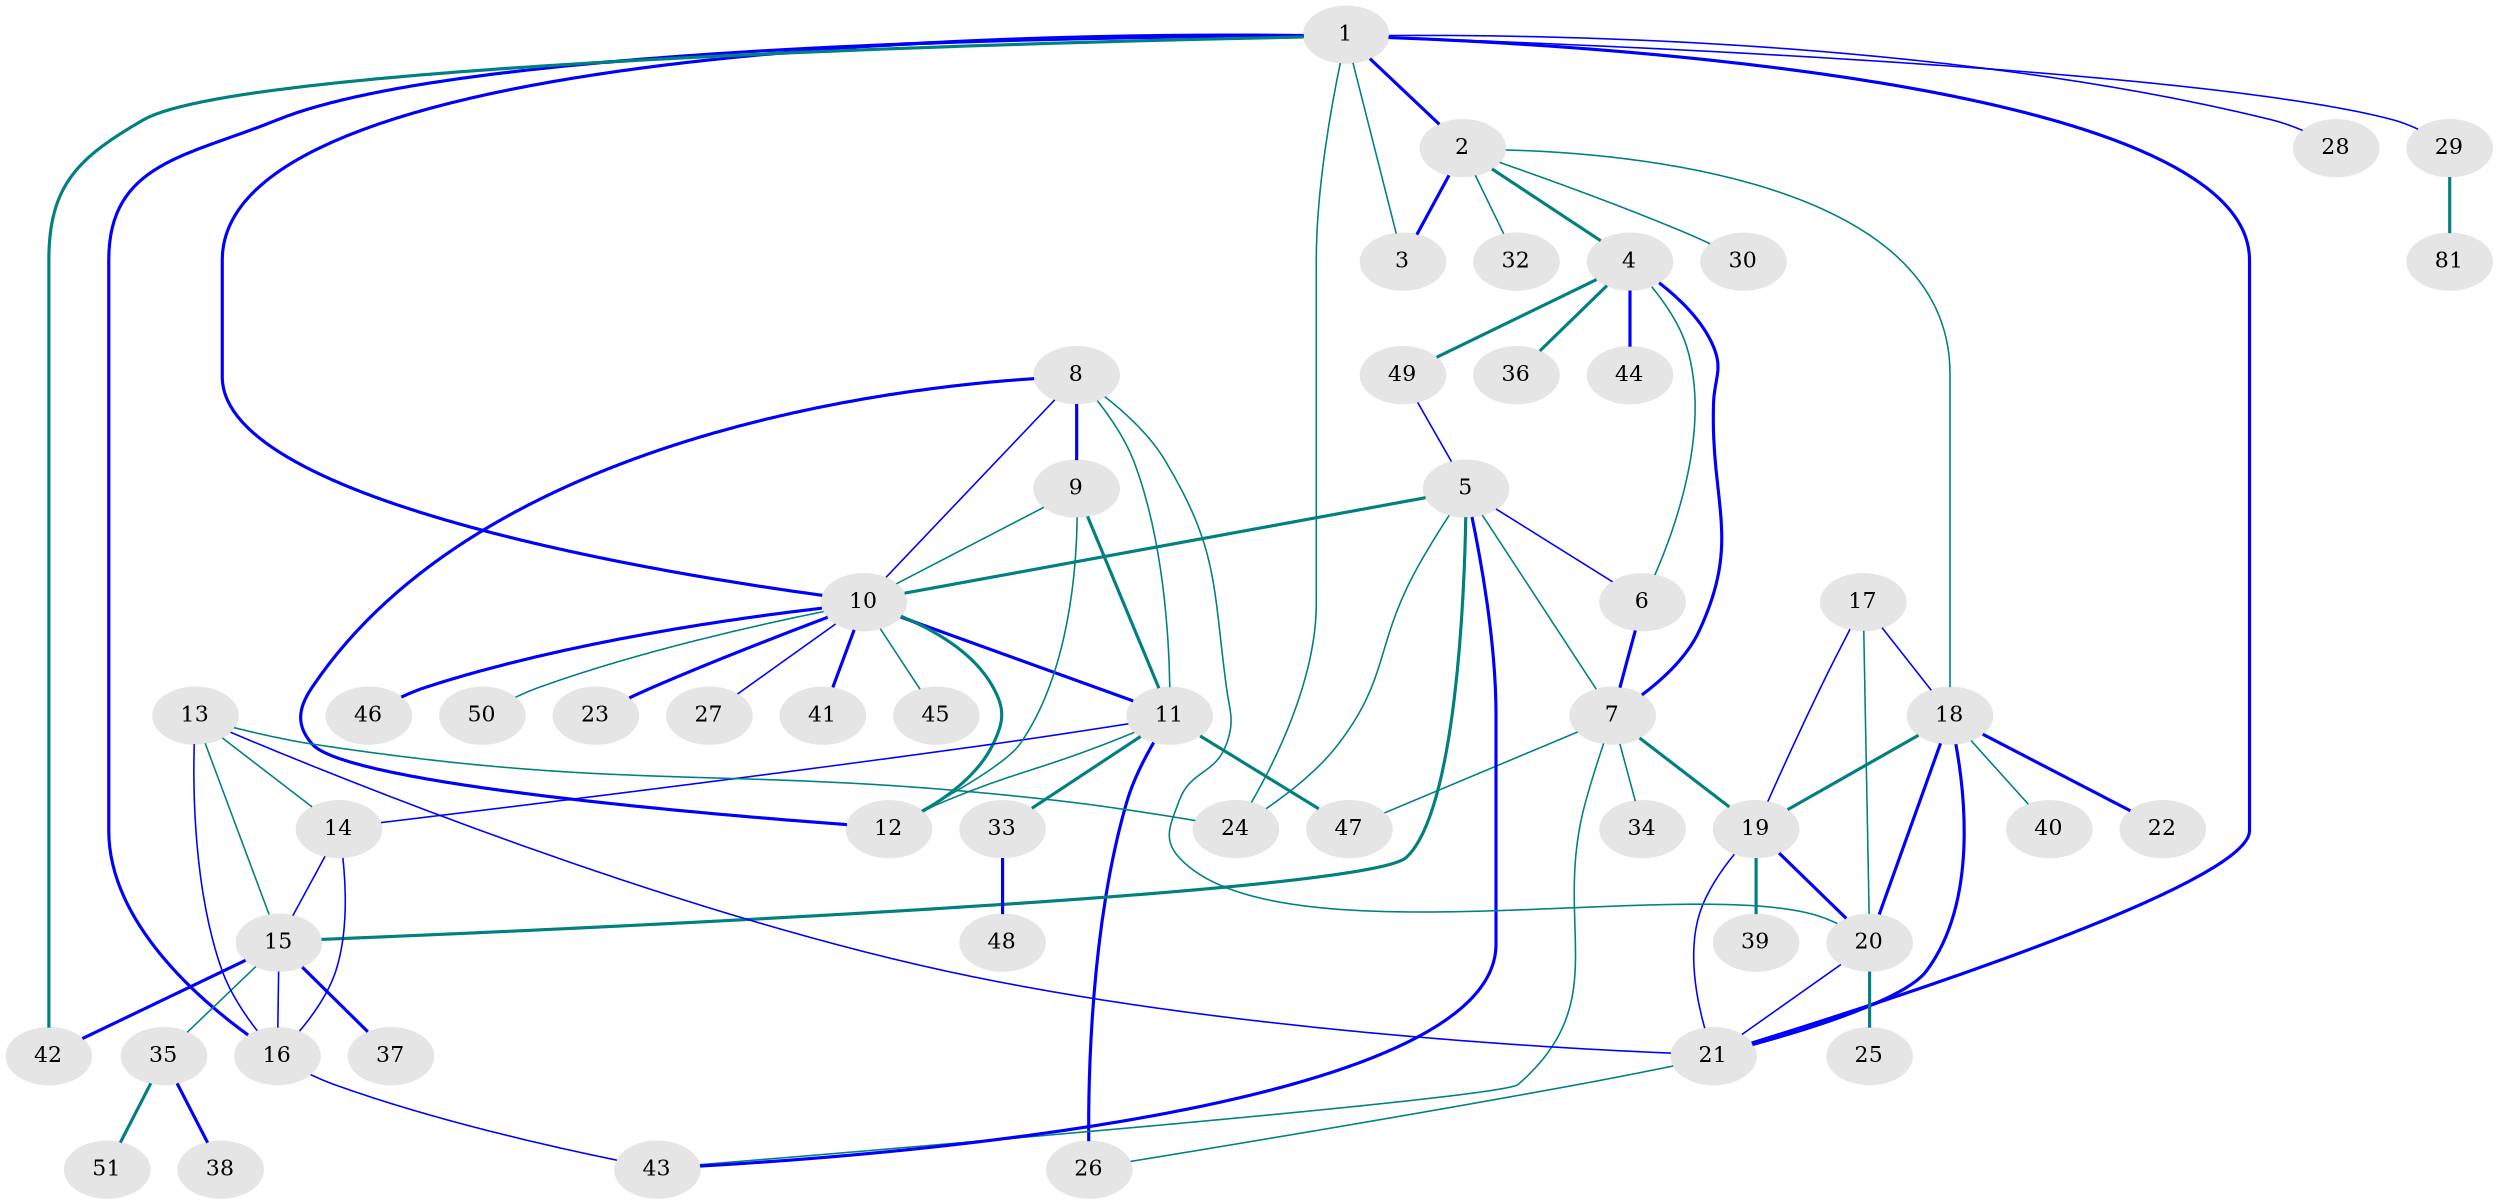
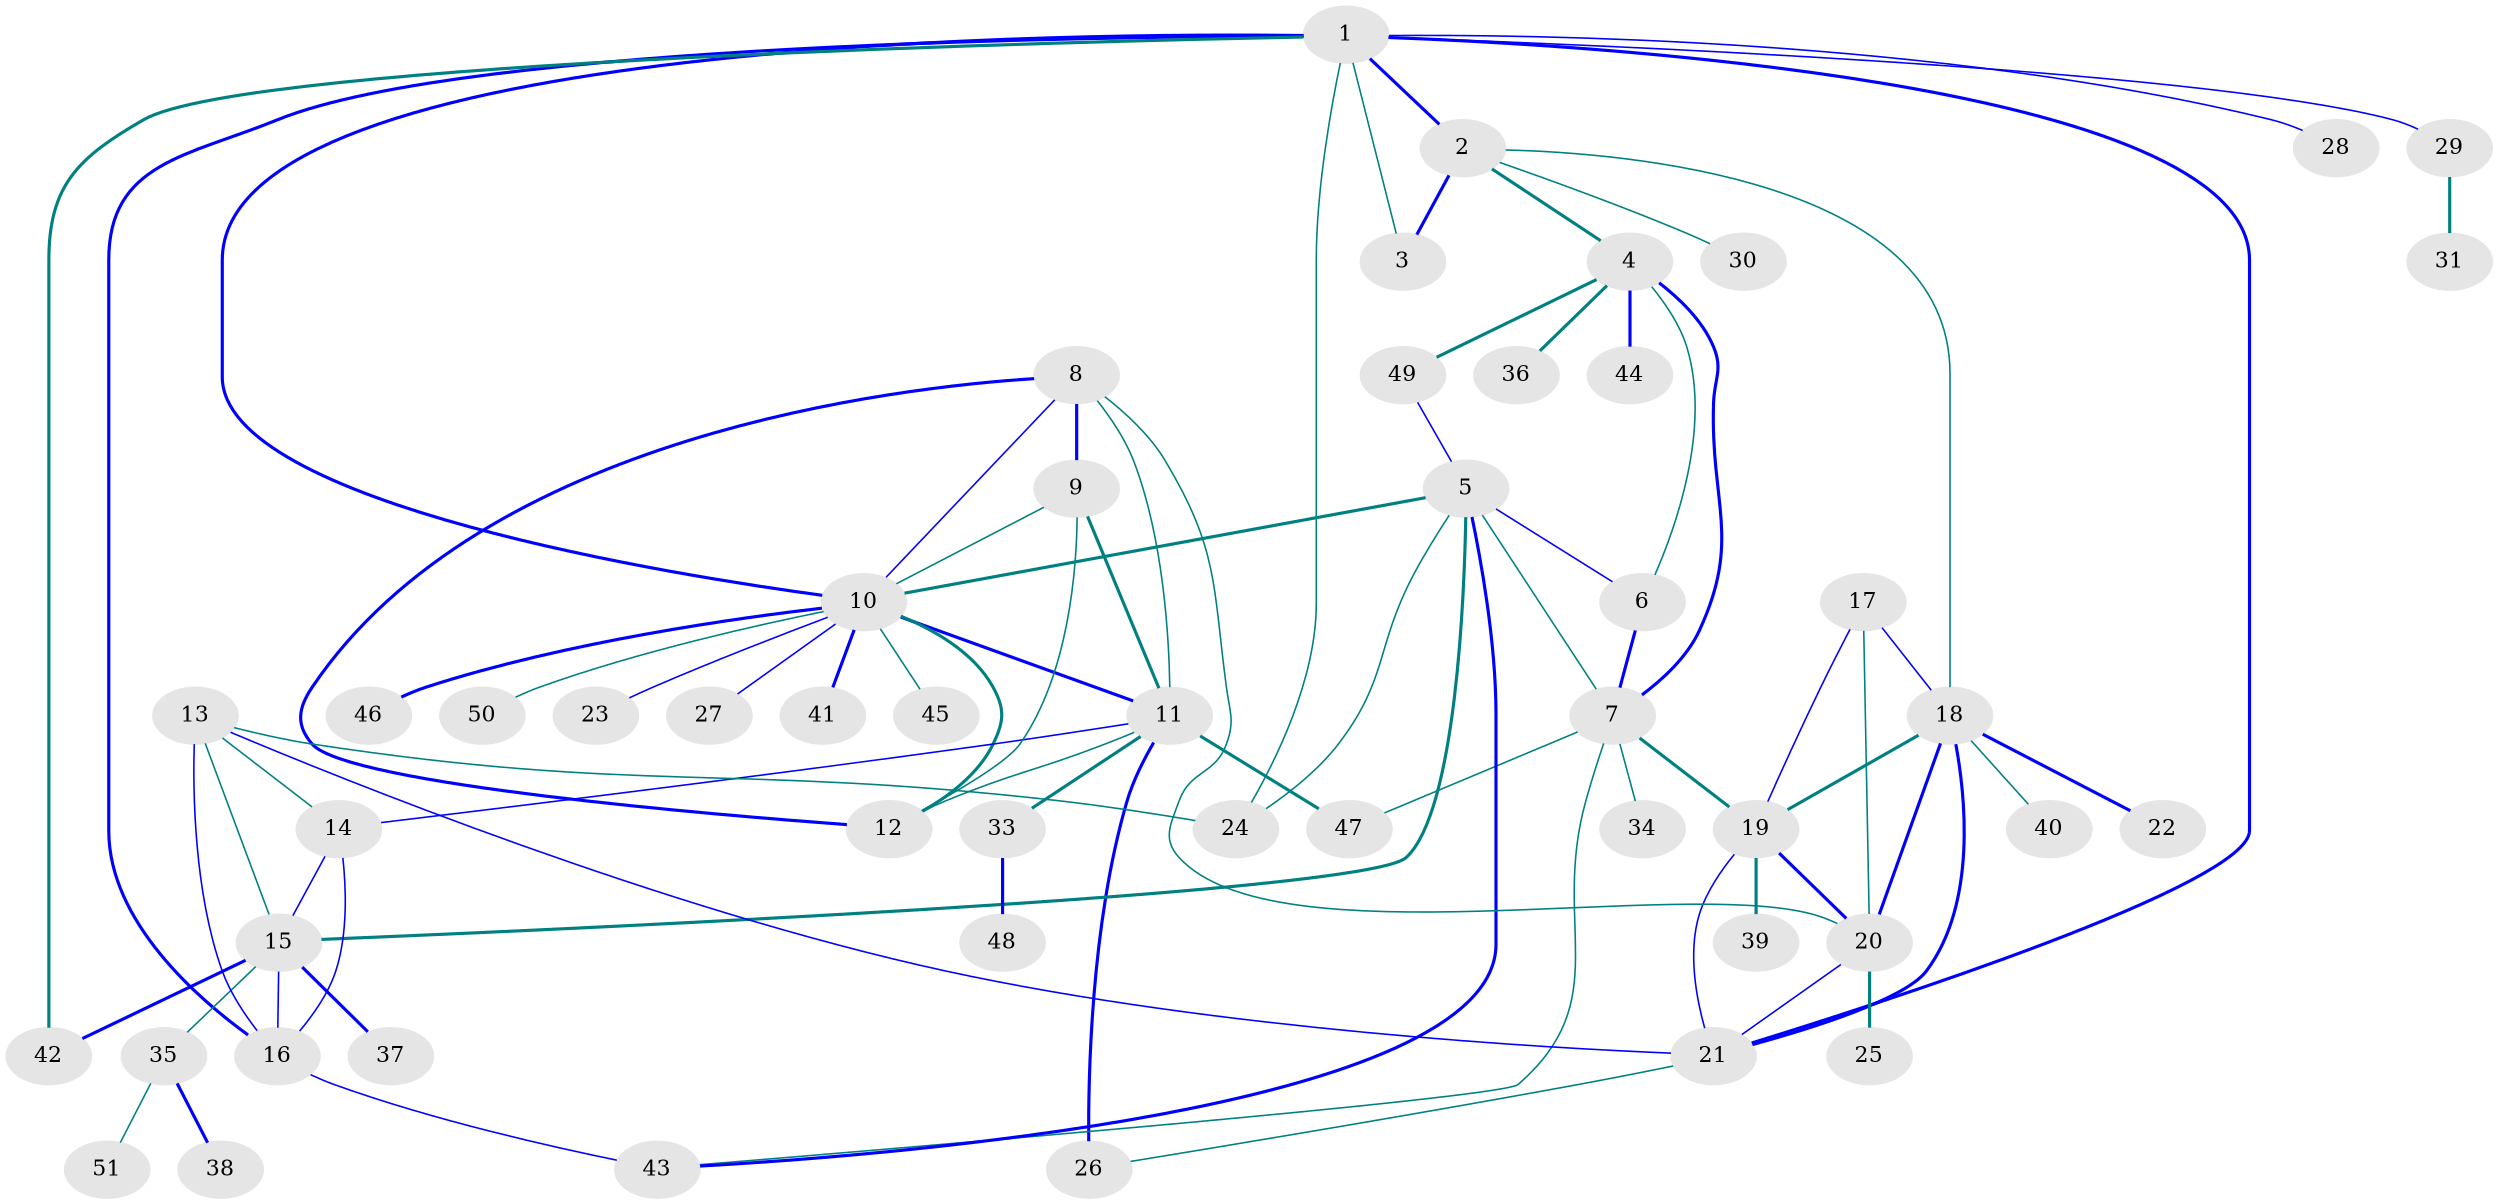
(1516, 262) -> none
(2450, 262) -> (2450, 262)
(728, 656) -> (728, 656)
(136, 1113) -> (136, 1113)
